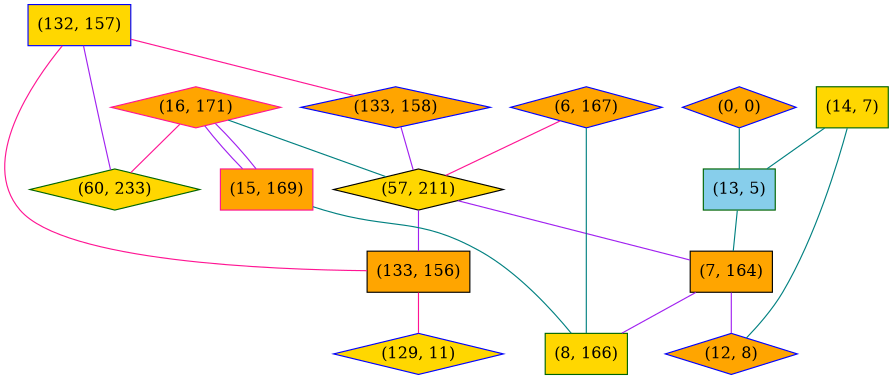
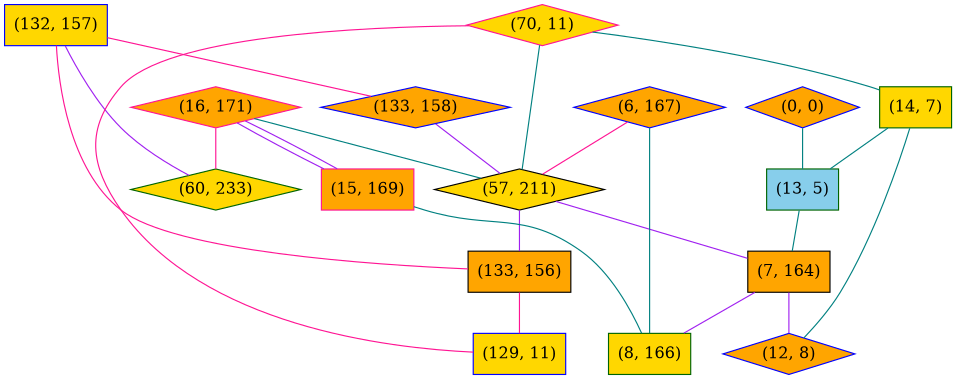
none -> (542, 25)
(418, 354) -> (519, 354)
